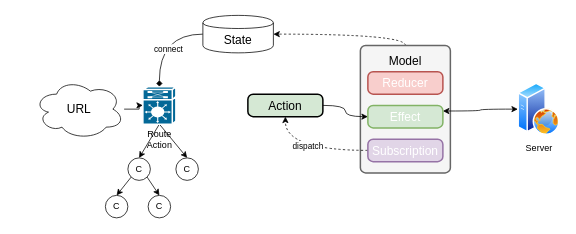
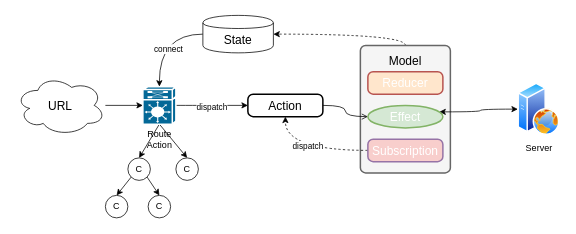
(159, 79) -> (159, 80)
(405, 83) -> (405, 83)
none -> (210, 105)
(285, 105) -> (285, 105)
(79, 109) -> (60, 105)
(361, 117) -> (362, 117)
(405, 117) -> (405, 117)
(405, 150) -> (405, 150)
